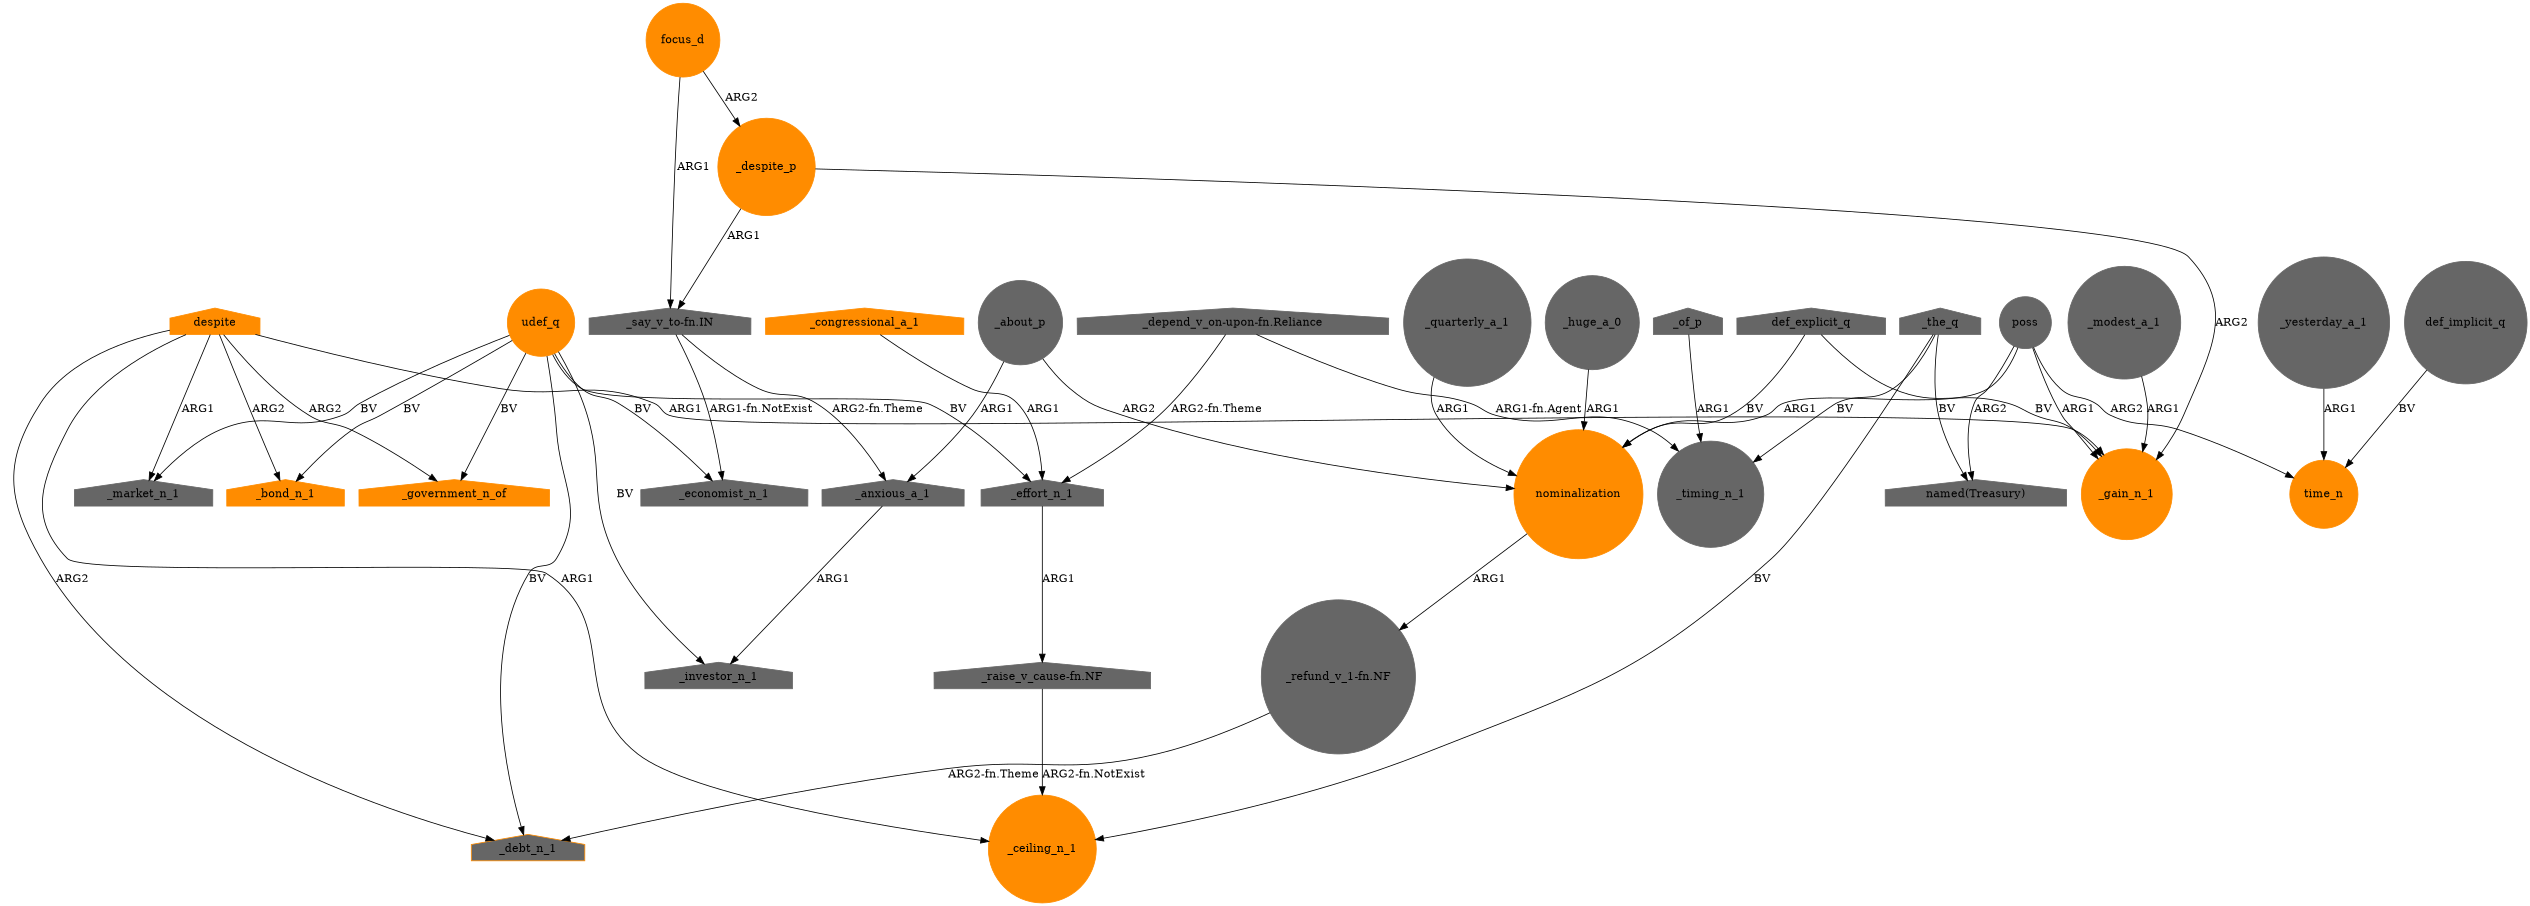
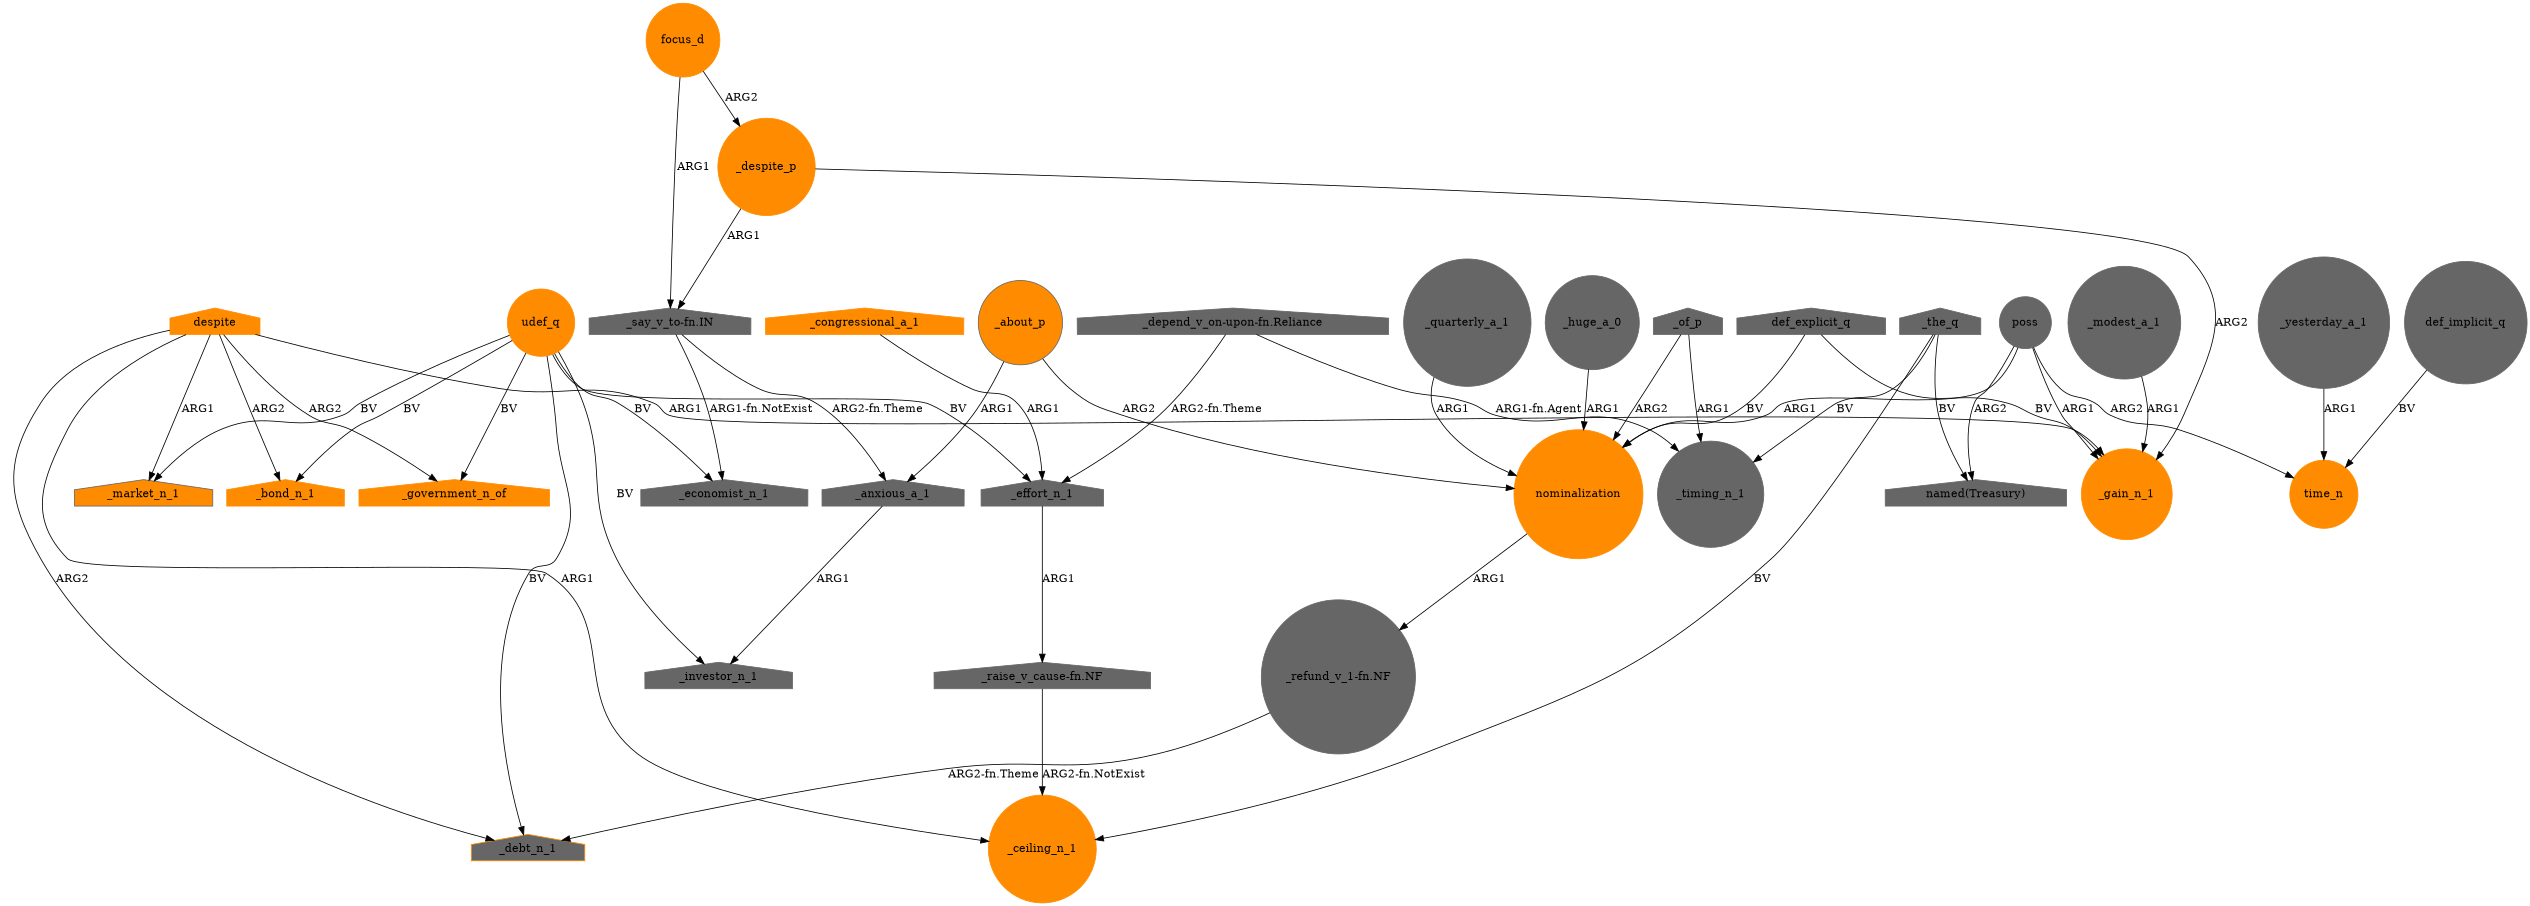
(1020, 323) -> (1020, 323)
none -> (1650, 384)
(144, 494) -> (144, 494)
